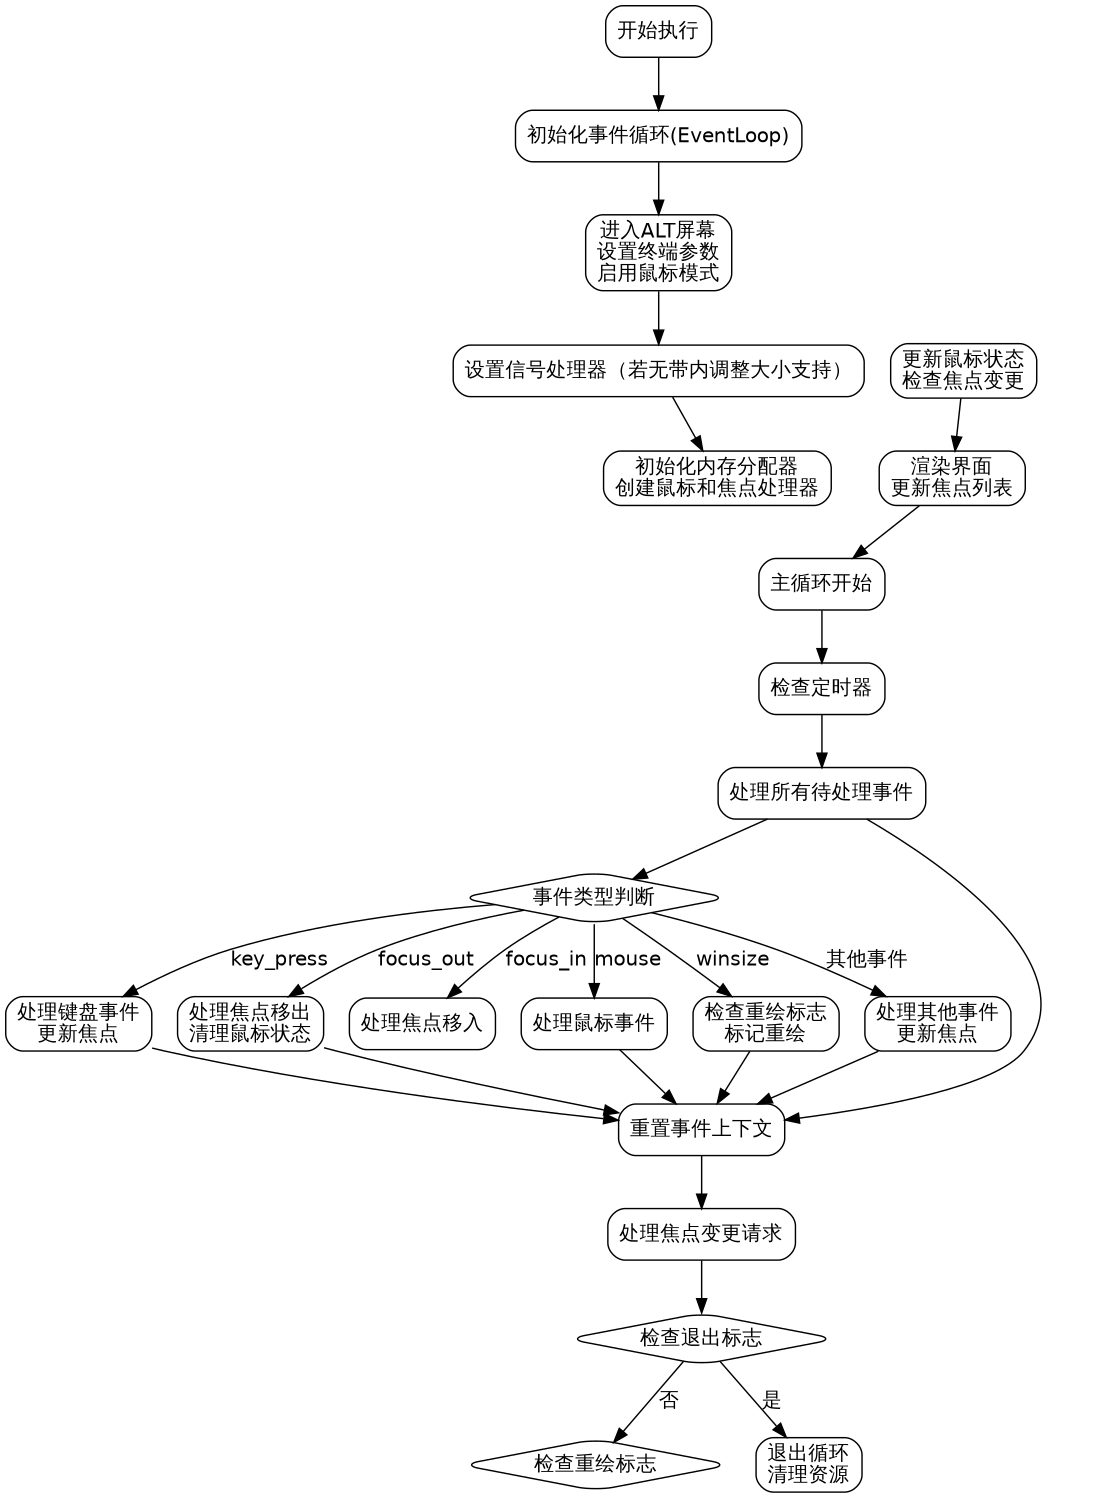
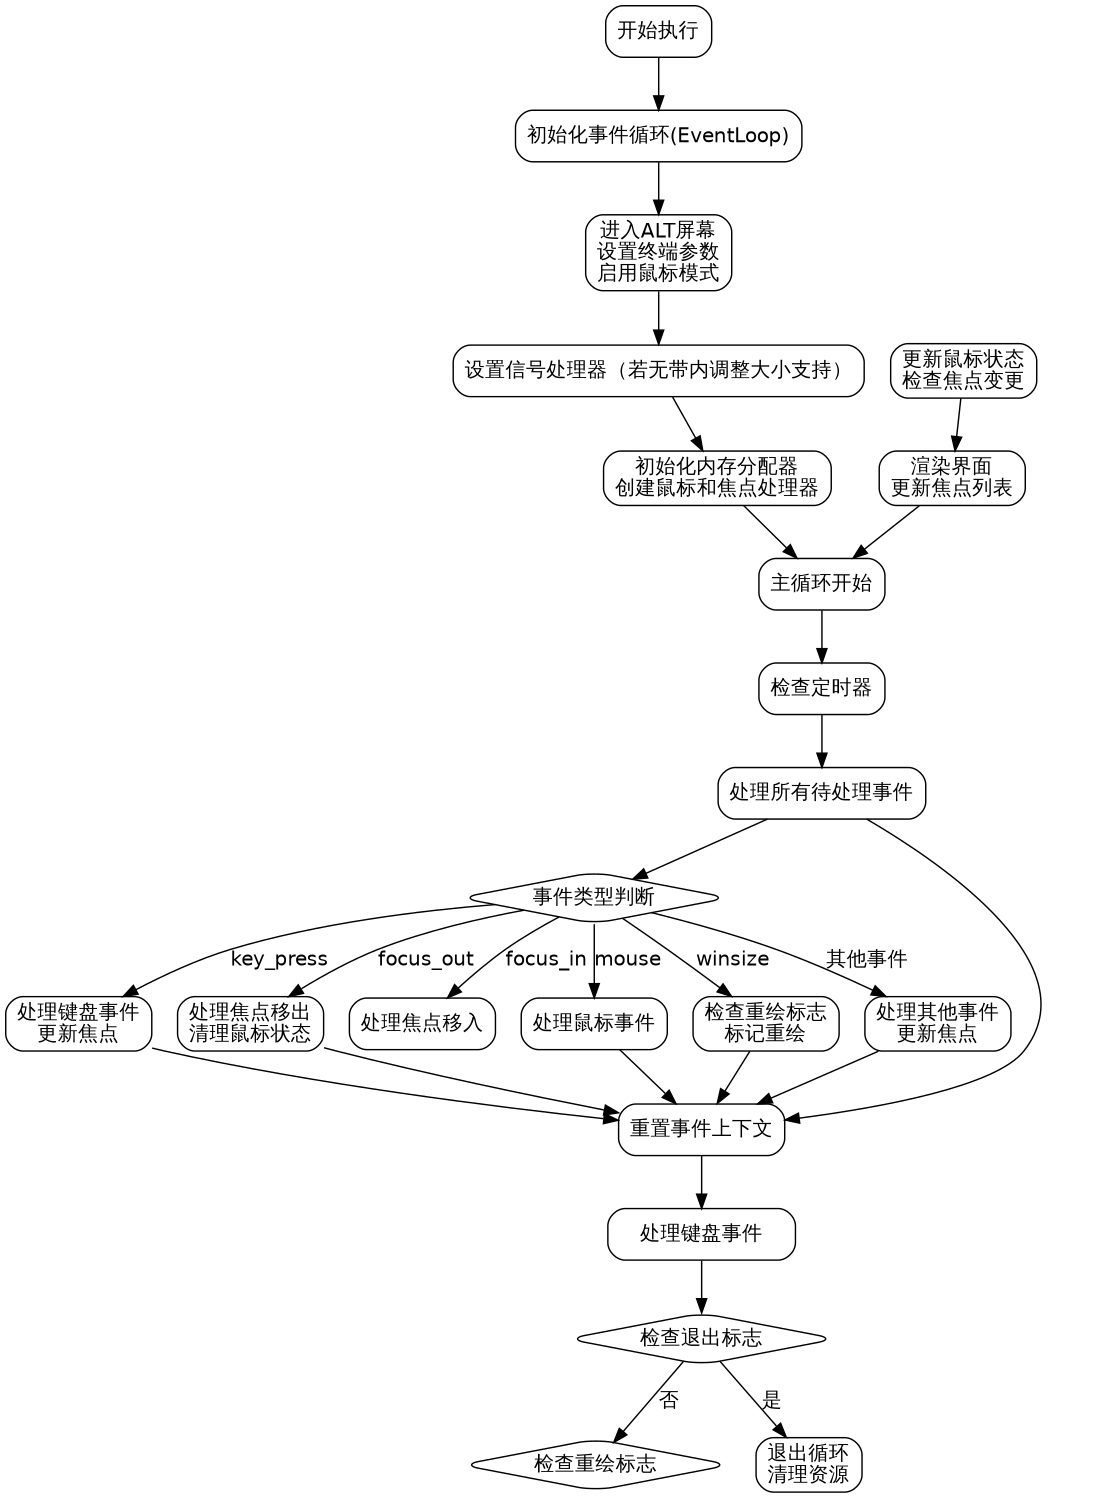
none -> (765, 527)
(702, 1234) -> (702, 1234)
